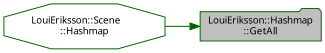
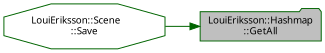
(84, 26) -> (84, 26)
